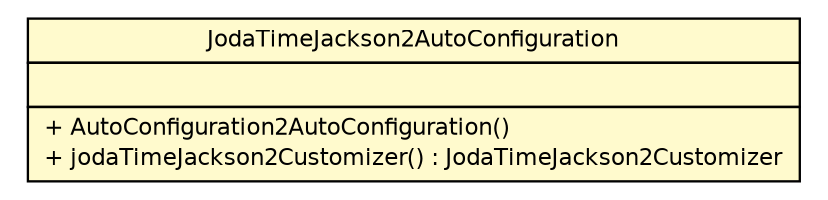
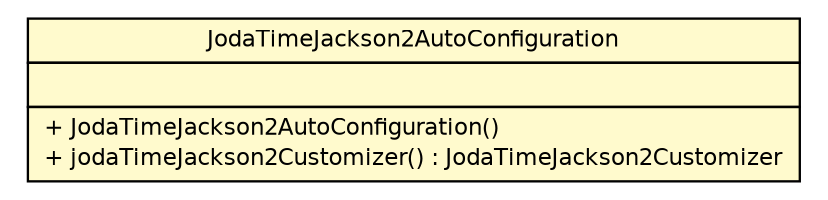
(278, 128) -> (272, 128)
